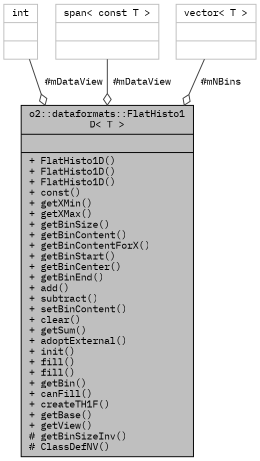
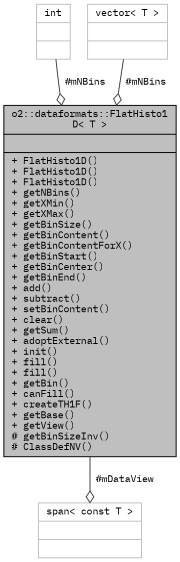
(107, 76) -> (90, 474)
(71, 82) -> (83, 82)
(55, 193) -> (47, 193)
